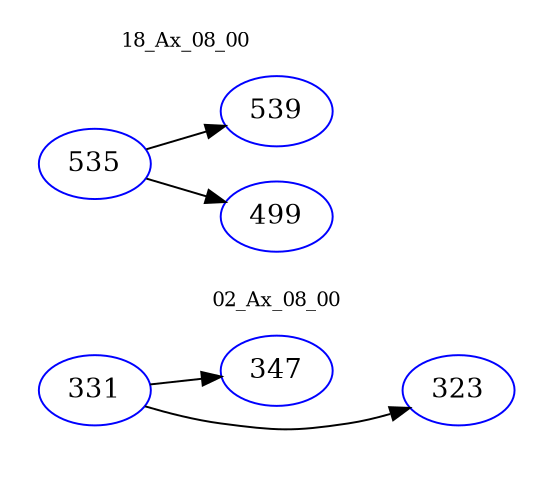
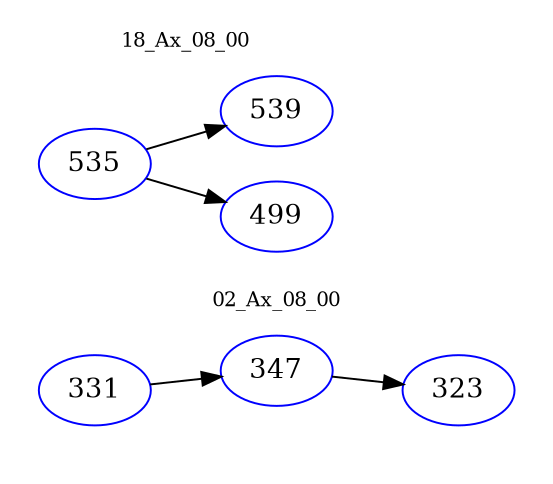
(267, 429) -> (358, 379)
